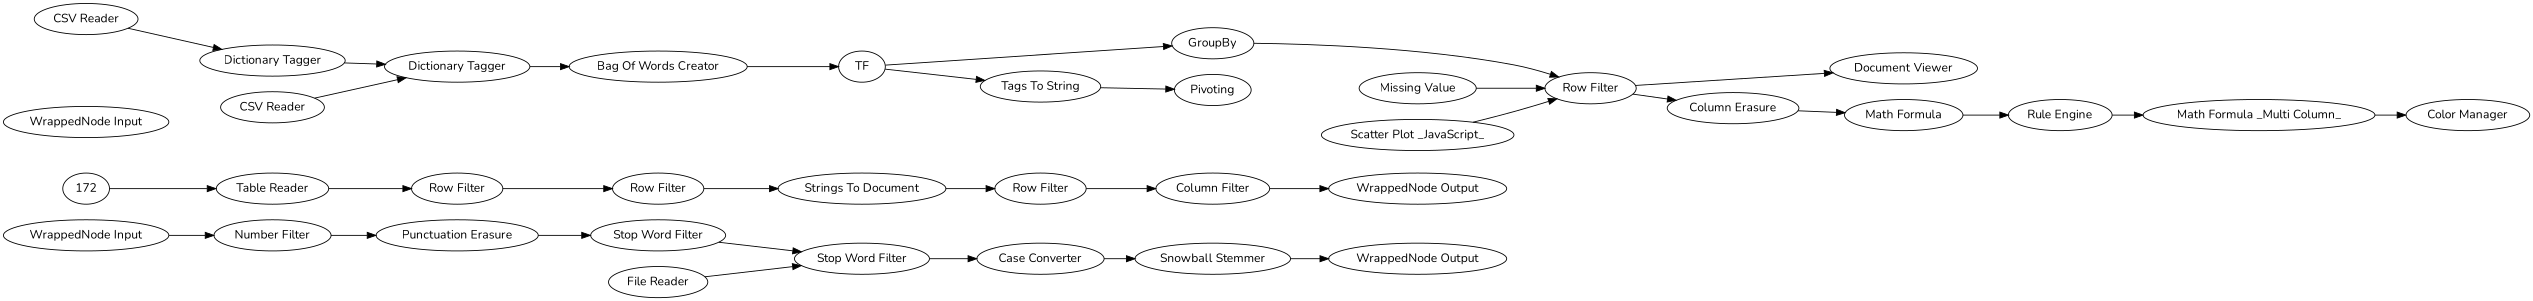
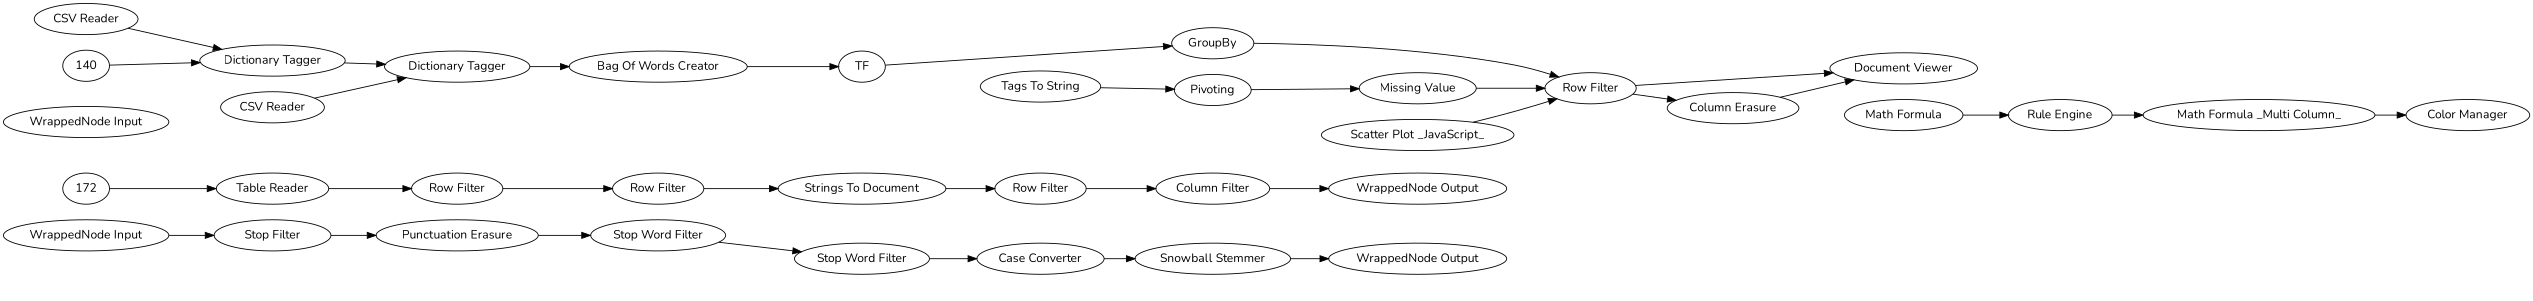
none -> (86, 66)
(931, 74) -> none
none -> (1301, 89)
(1817, 112) -> (1813, 90)
(273, 235) -> (273, 235)
(658, 282) -> none
